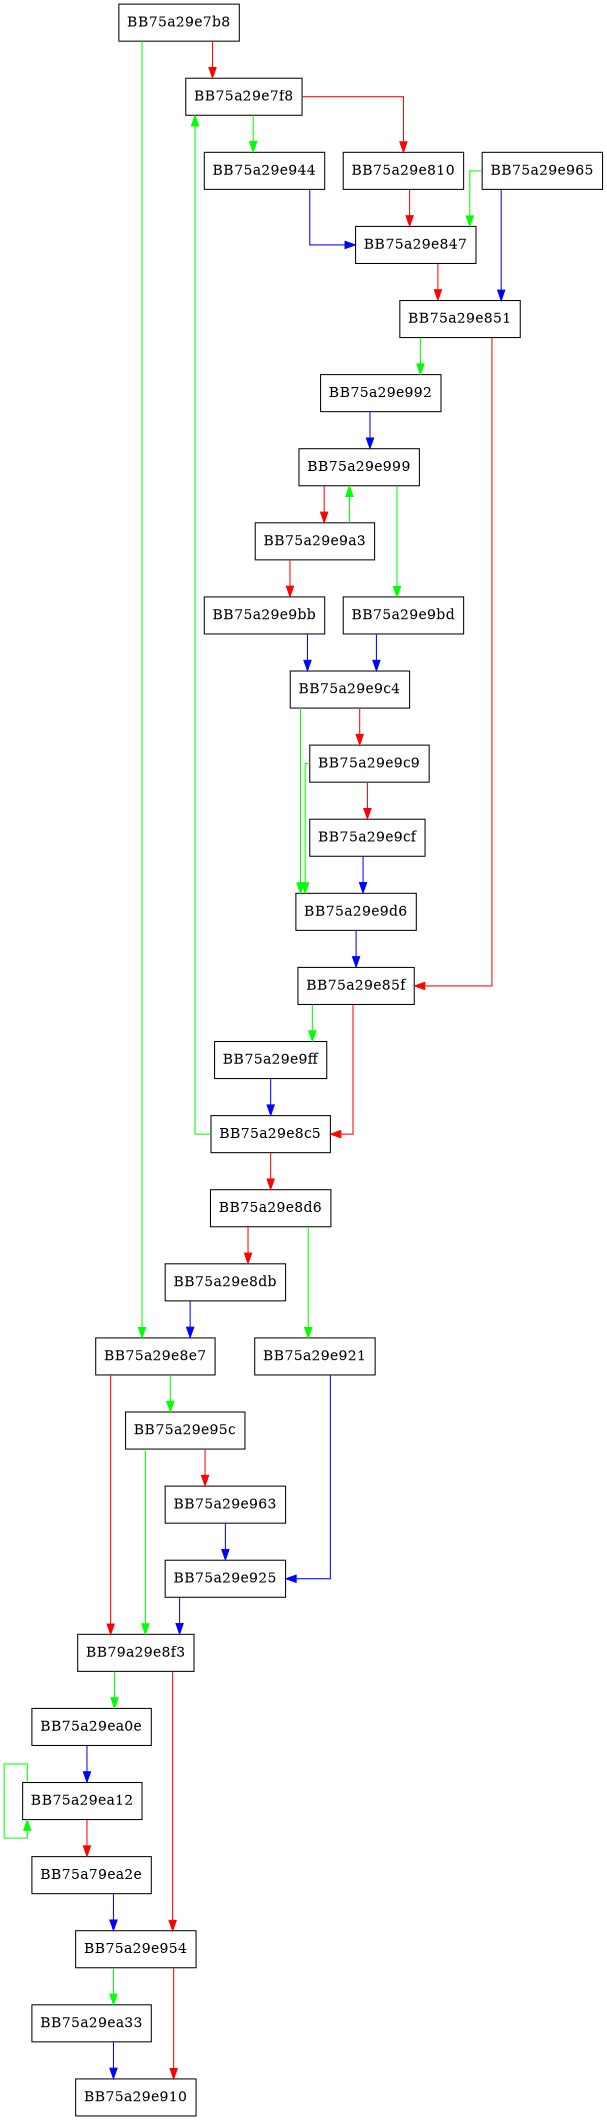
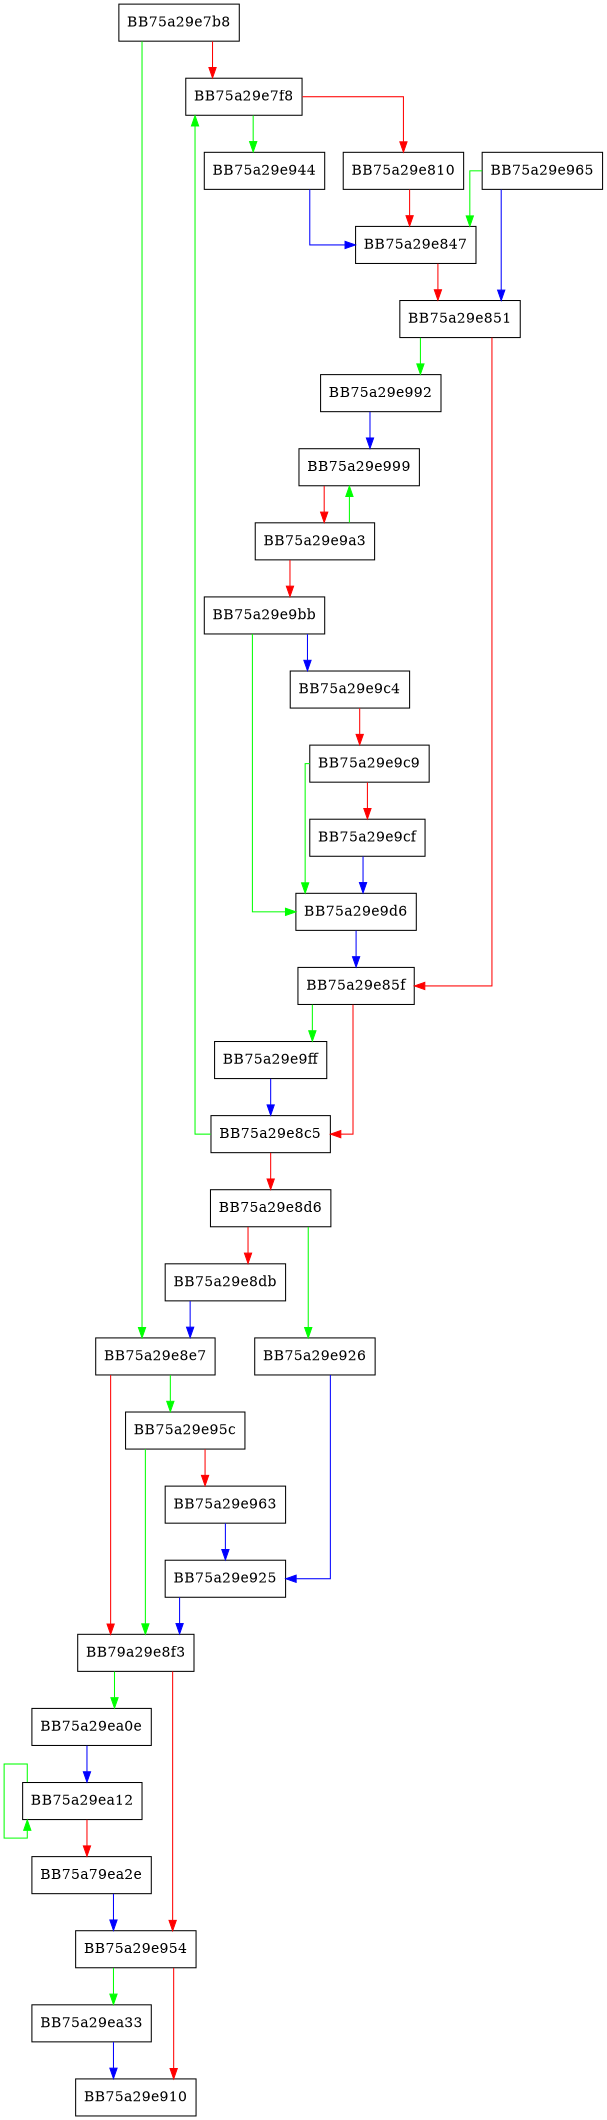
(403, 615) -> none
(301, 756) -> (252, 789)
(315, 1356) -> (315, 1356)
